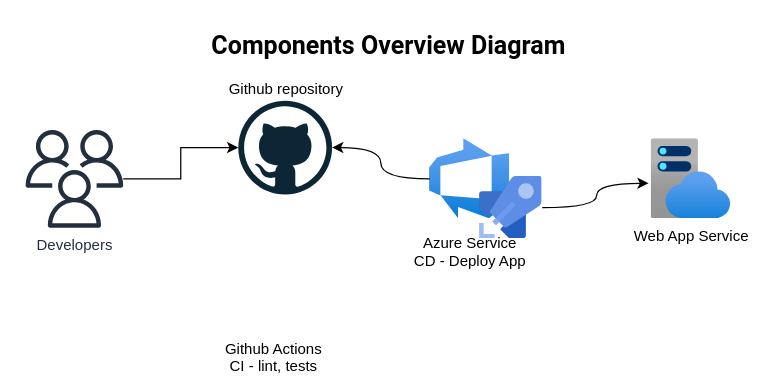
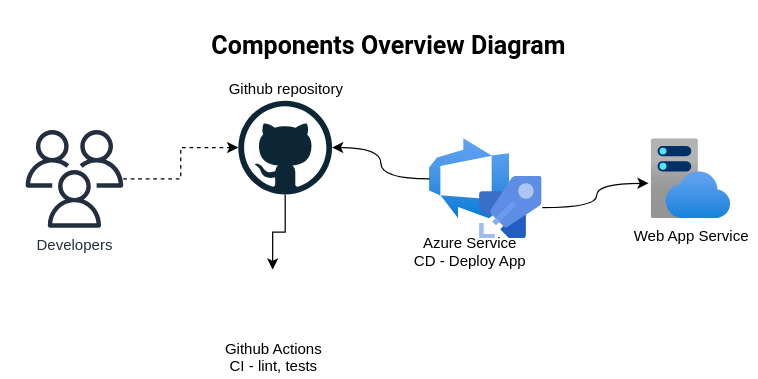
(181, 168) -> (181, 168)
none -> (283, 232)
